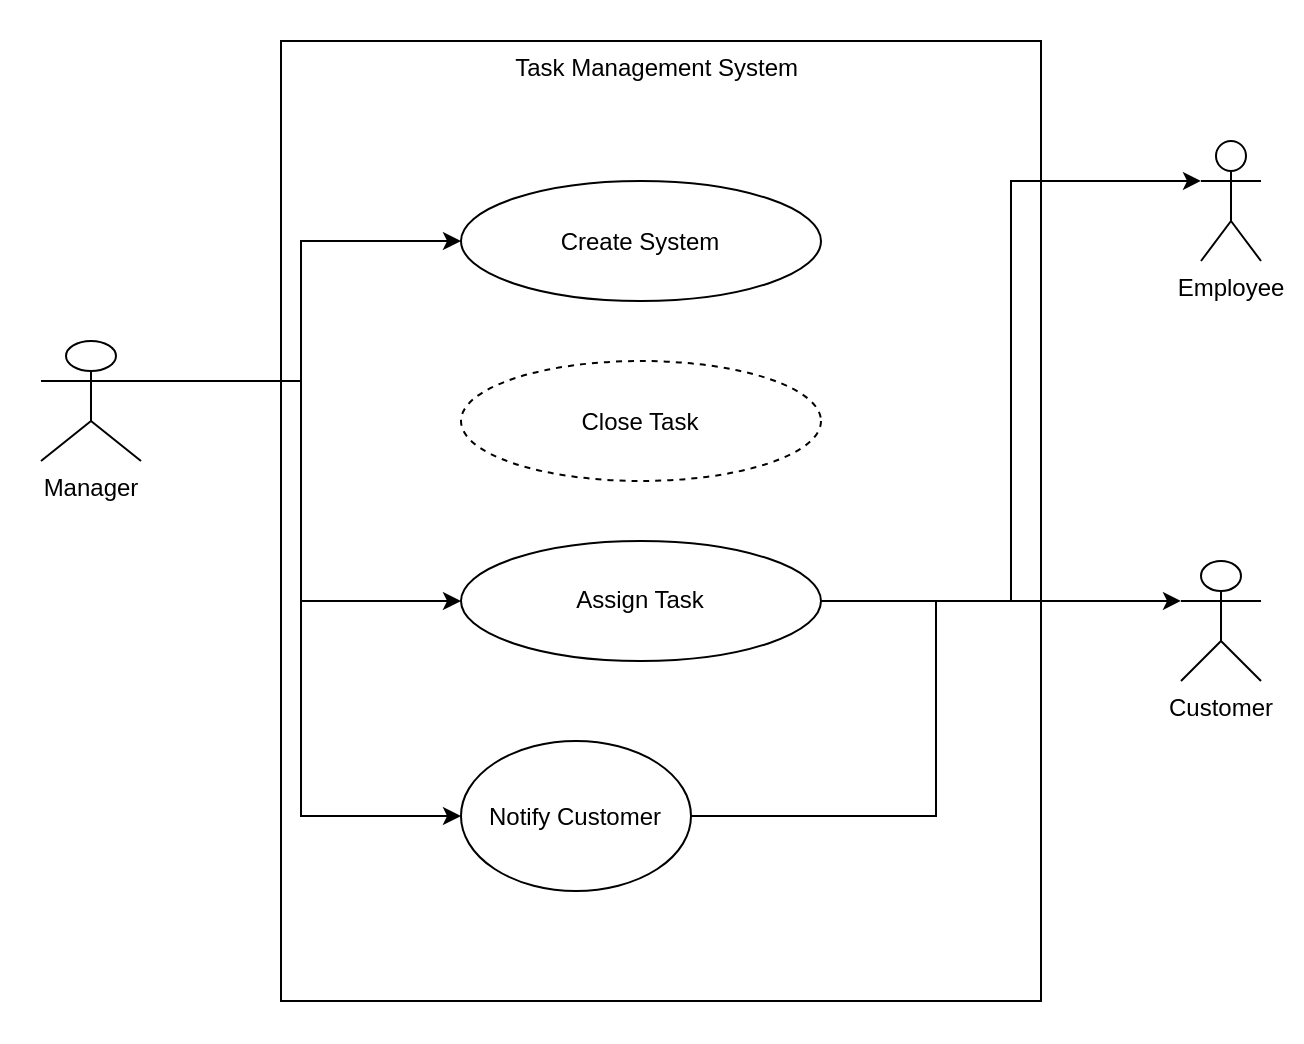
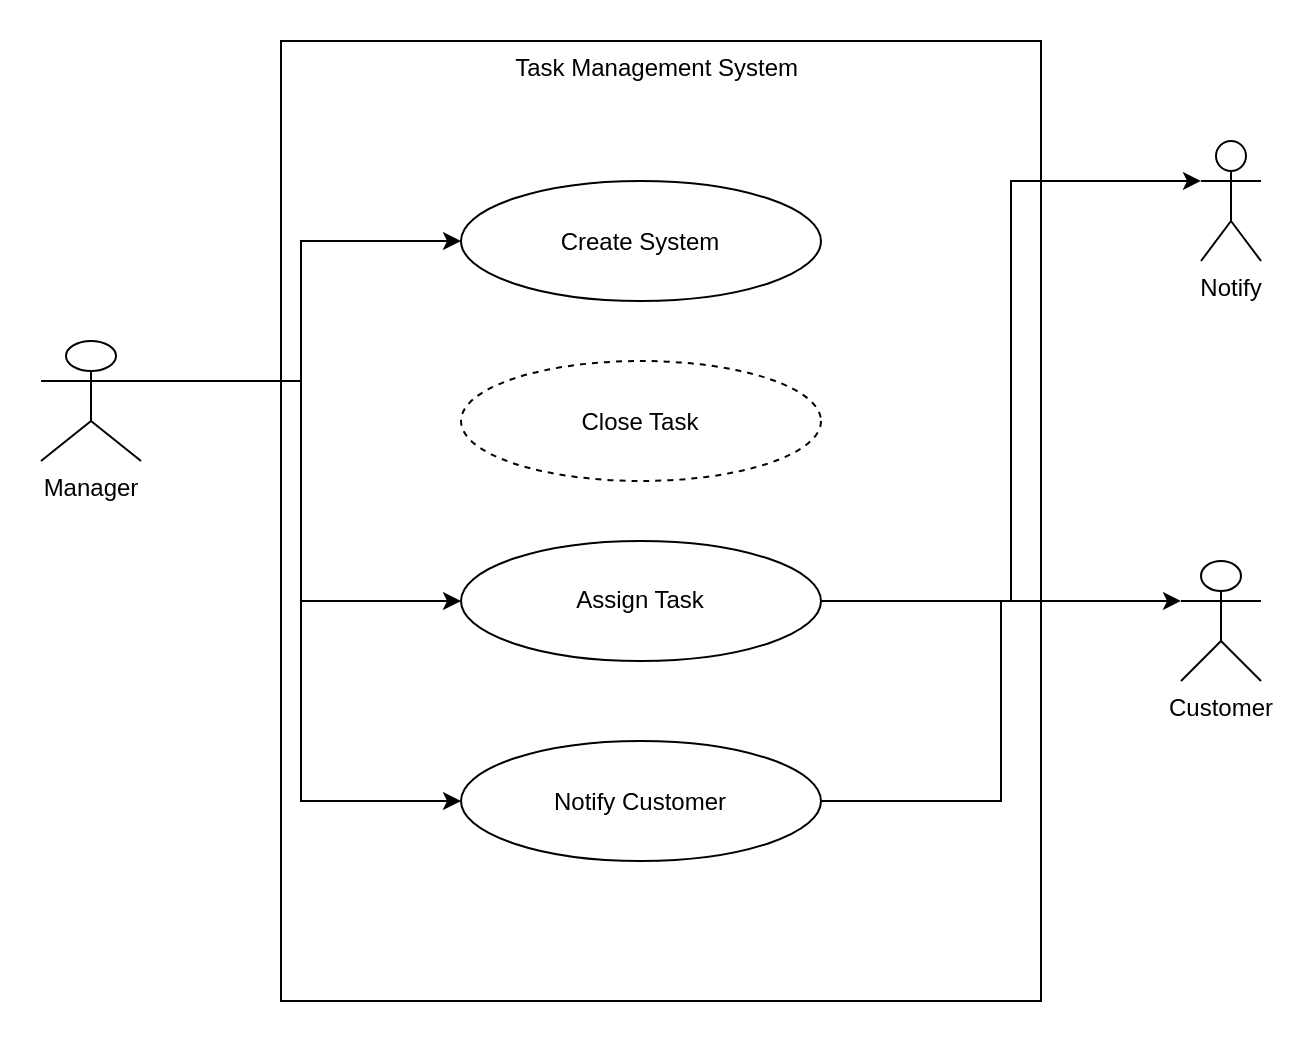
(1232, 289) -> (1232, 289)
(576, 816) -> (641, 801)
